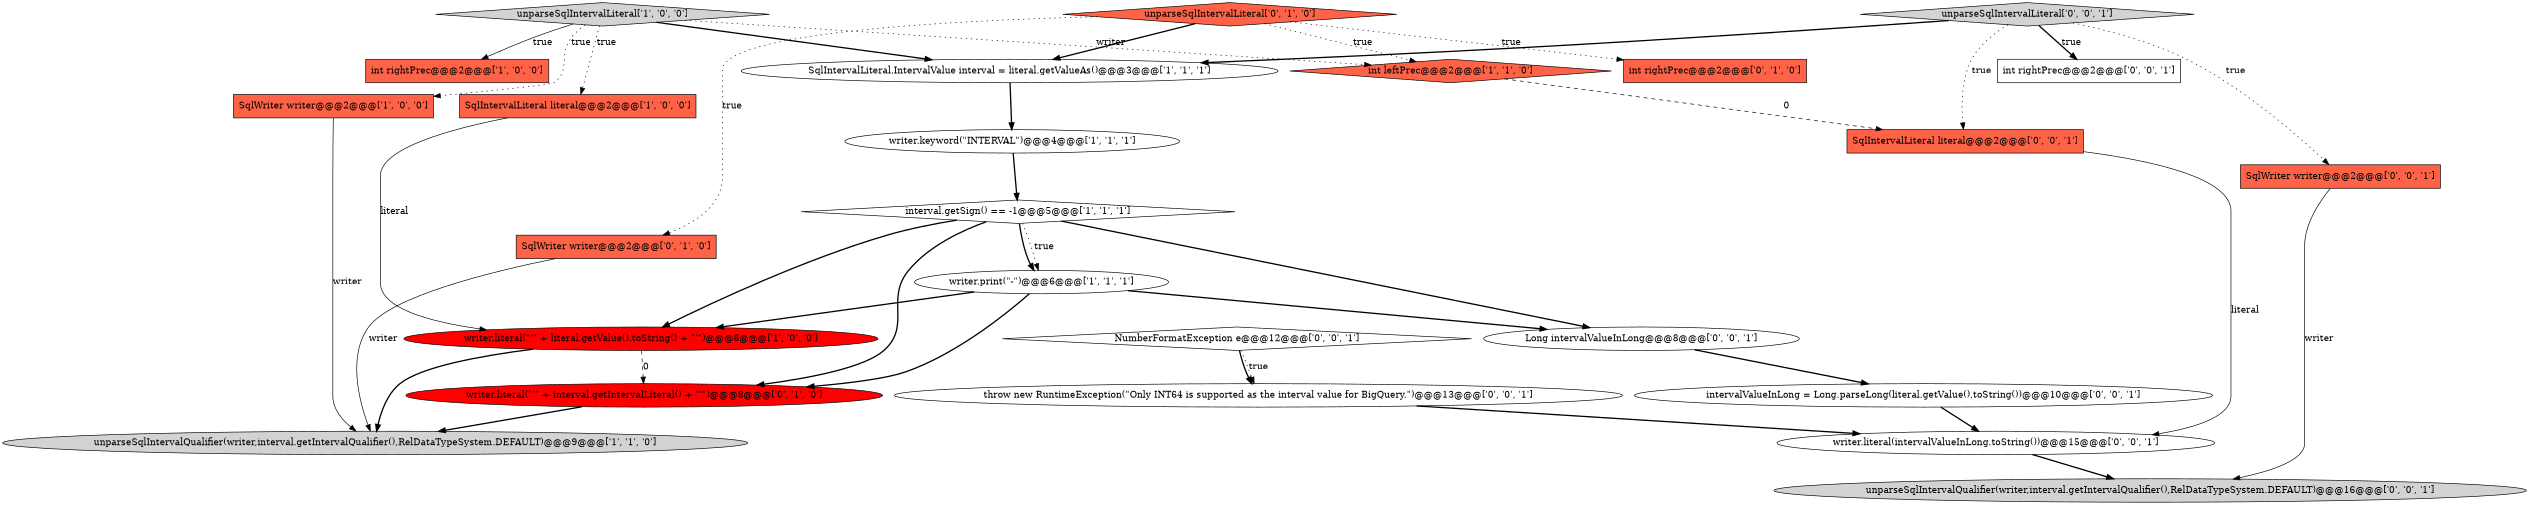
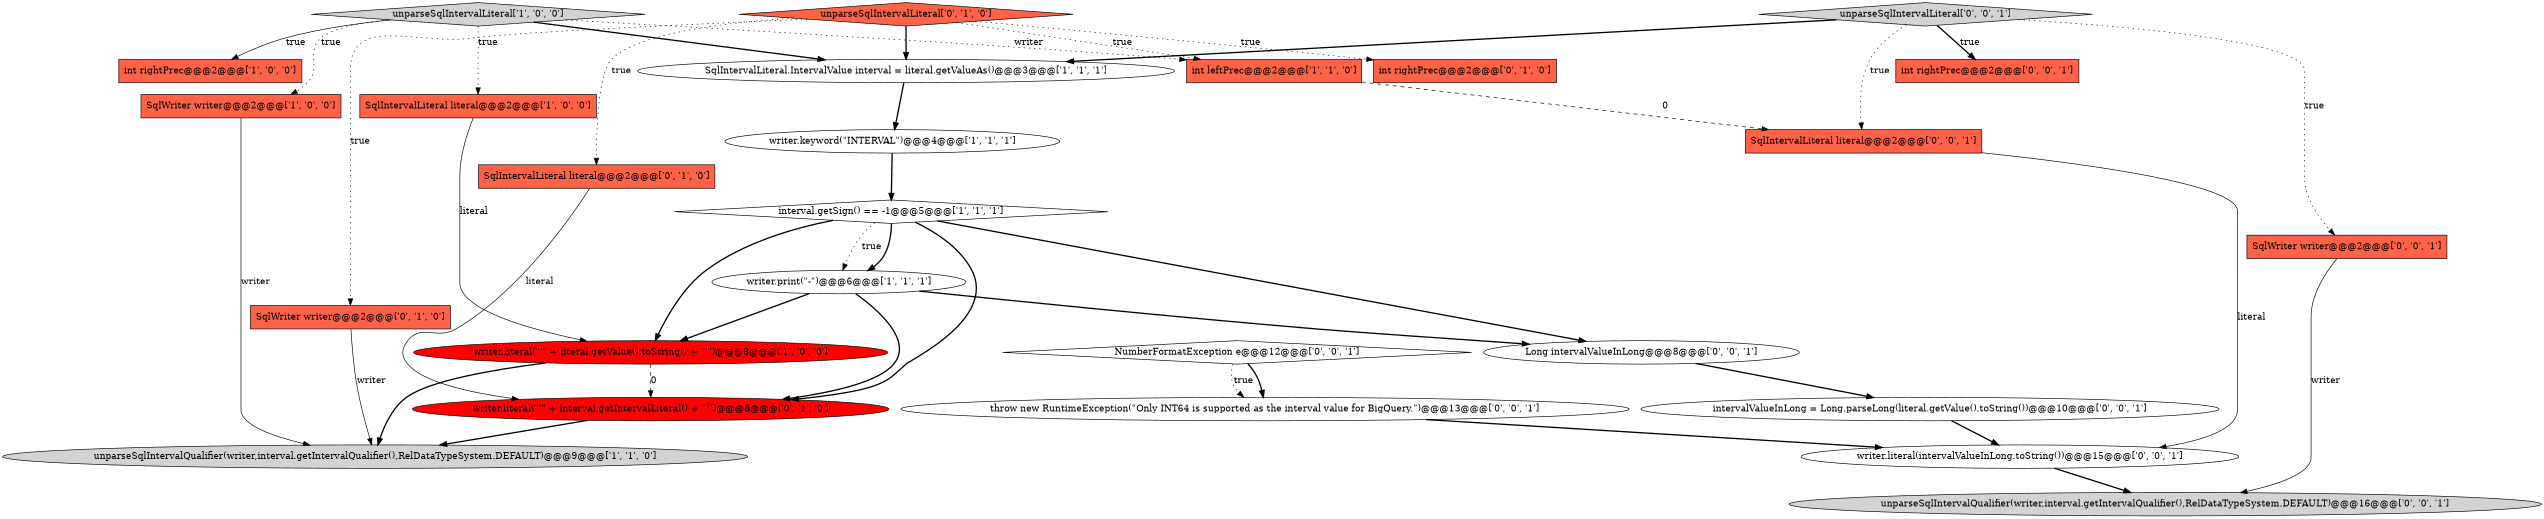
(1451, 71) -> (1274, 71)
(2089, 71) -> (1987, 71)
none -> (597, 177)
